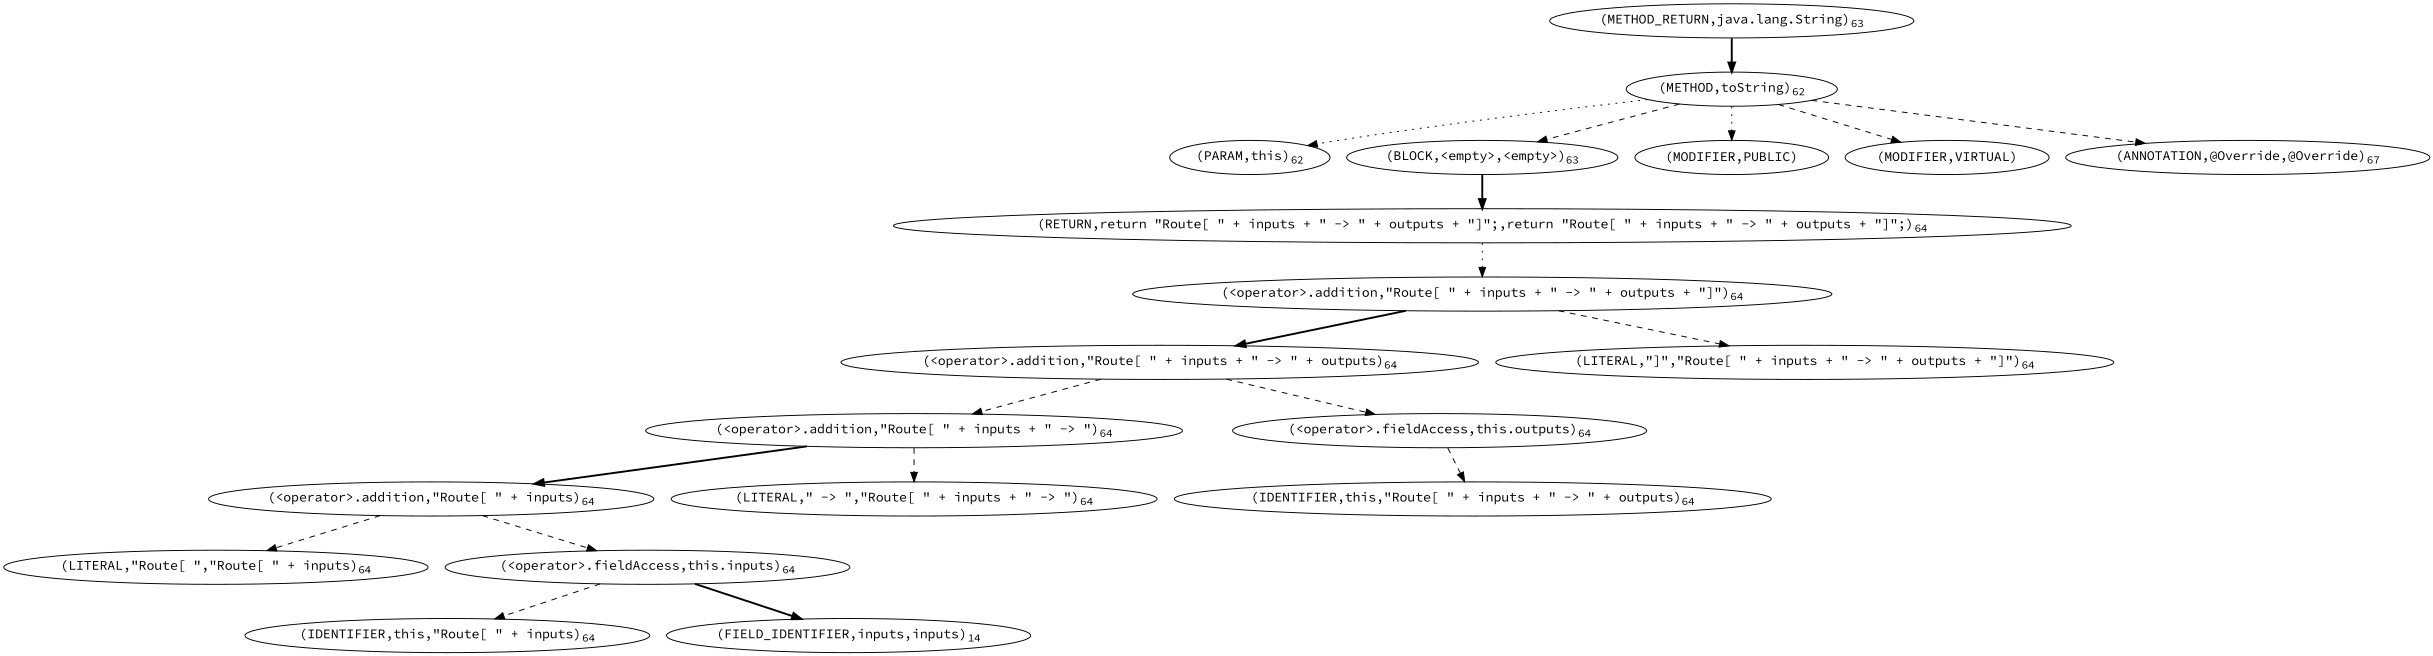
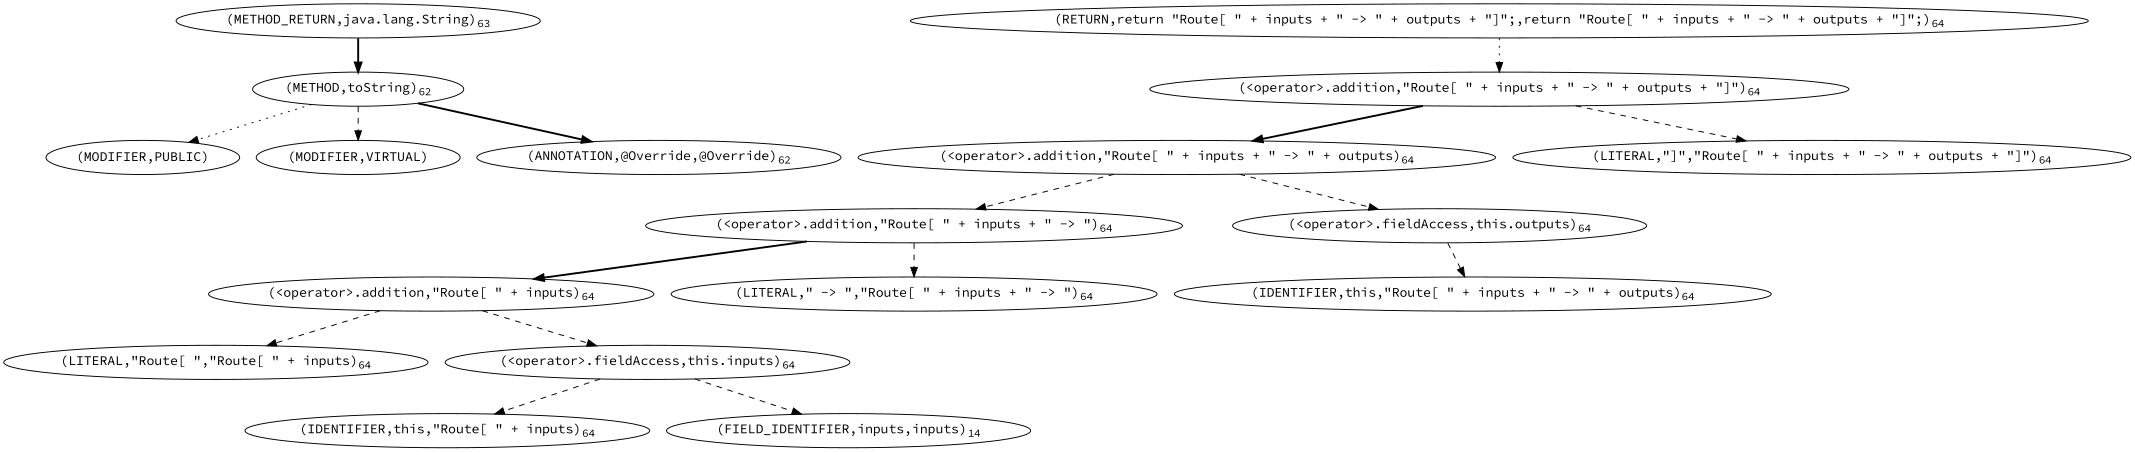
(1974, 121) -> (500, 121)
(2374, 156) -> (785, 156)
(1250, 157) -> none
(1482, 157) -> none
(744, 600) -> (744, 395)
